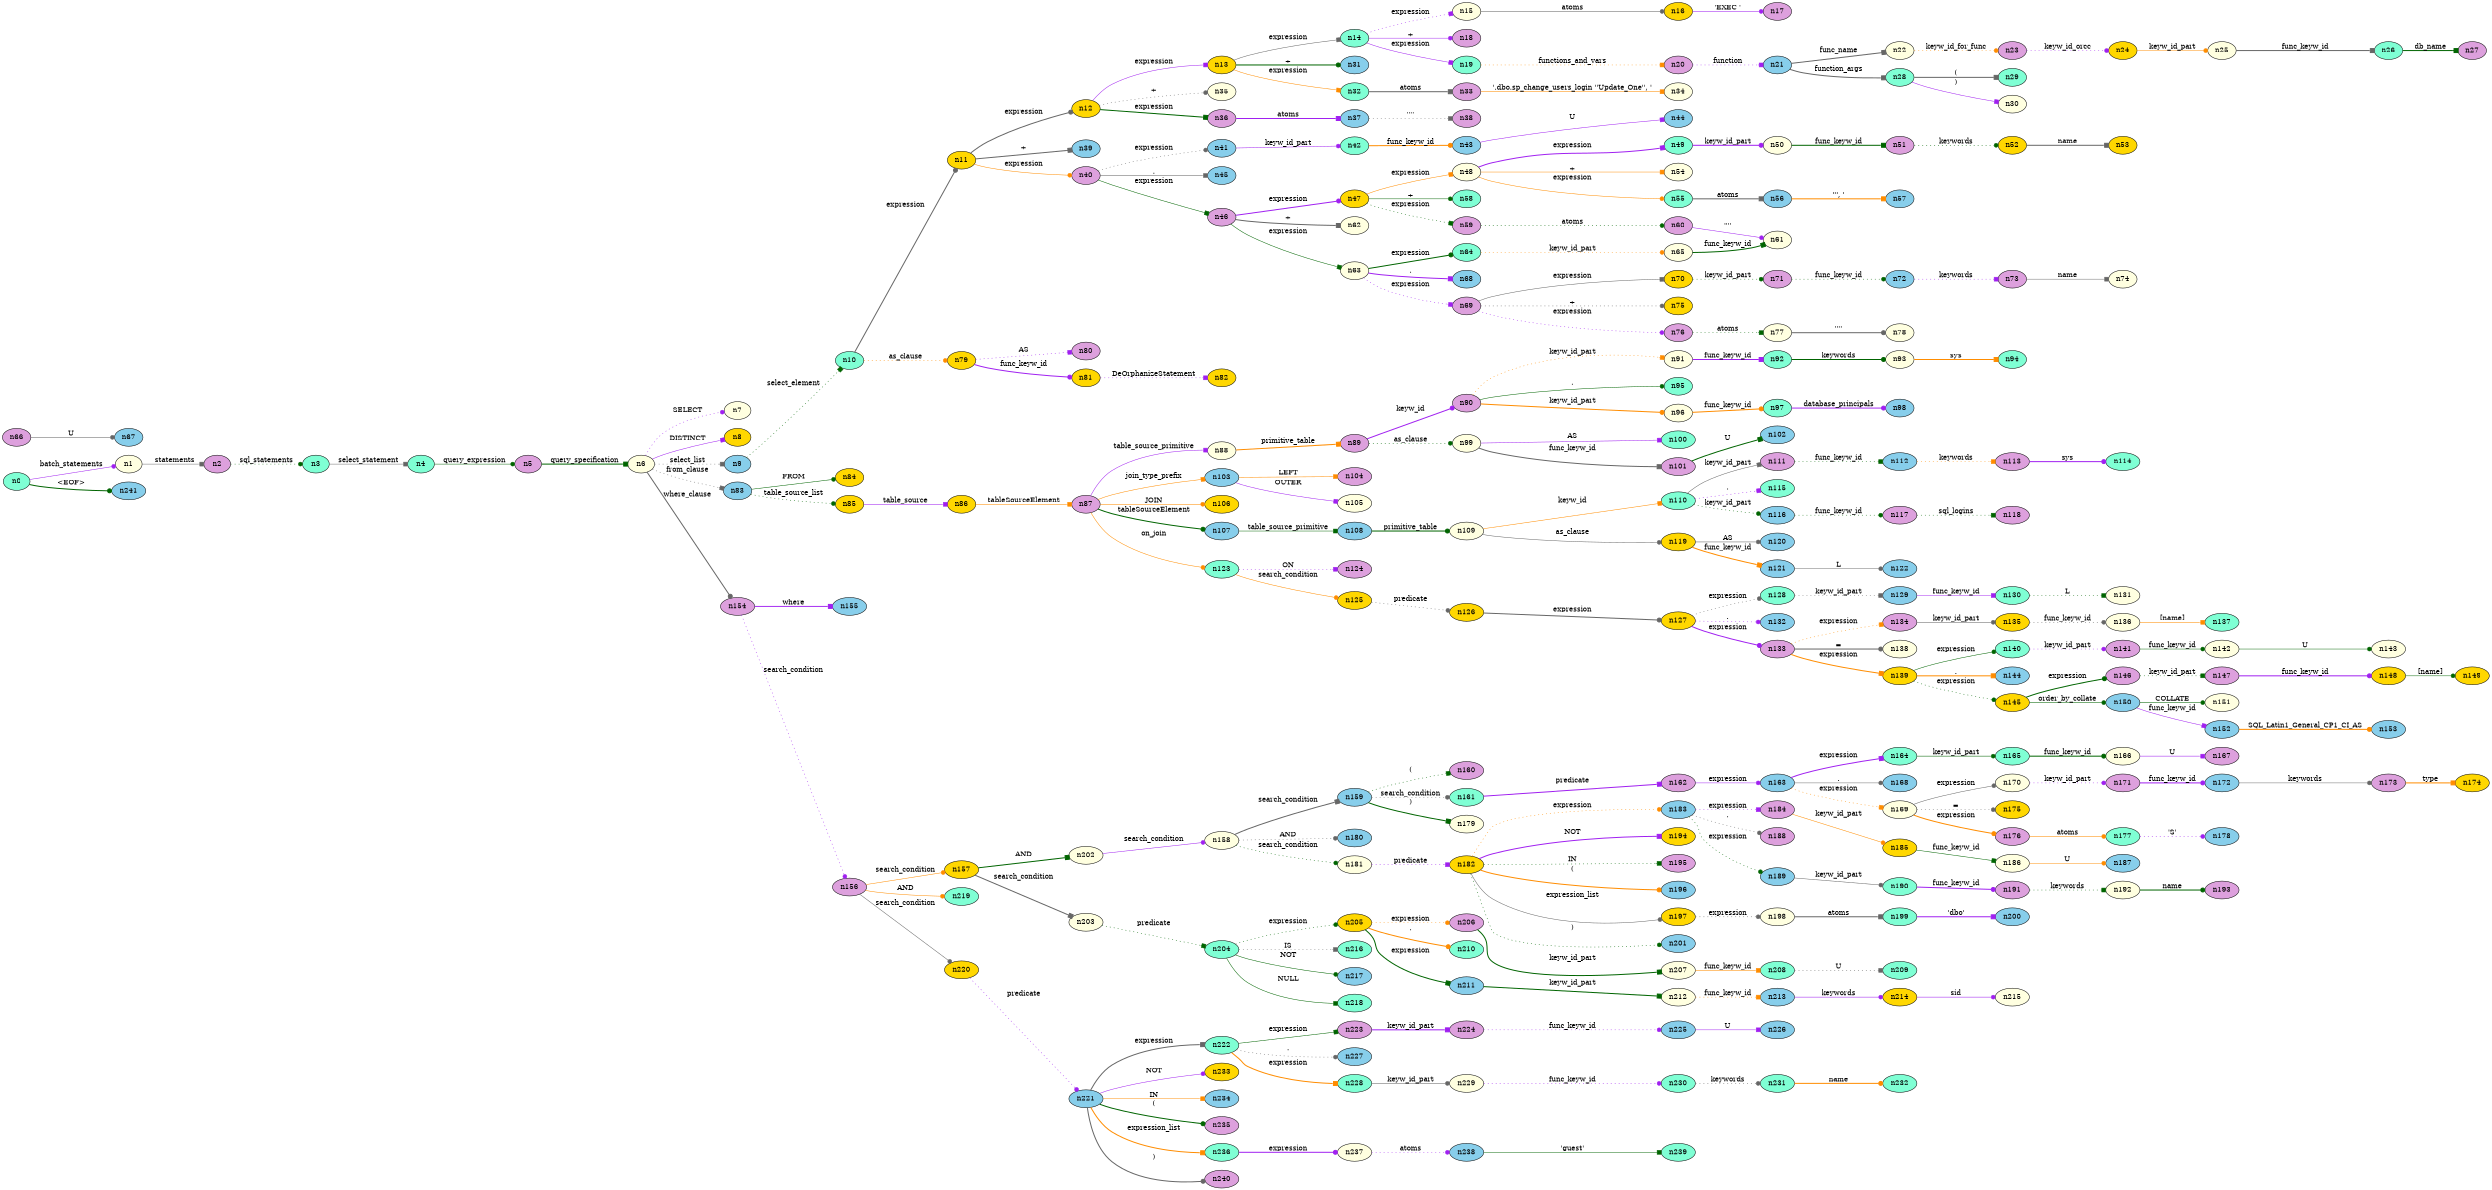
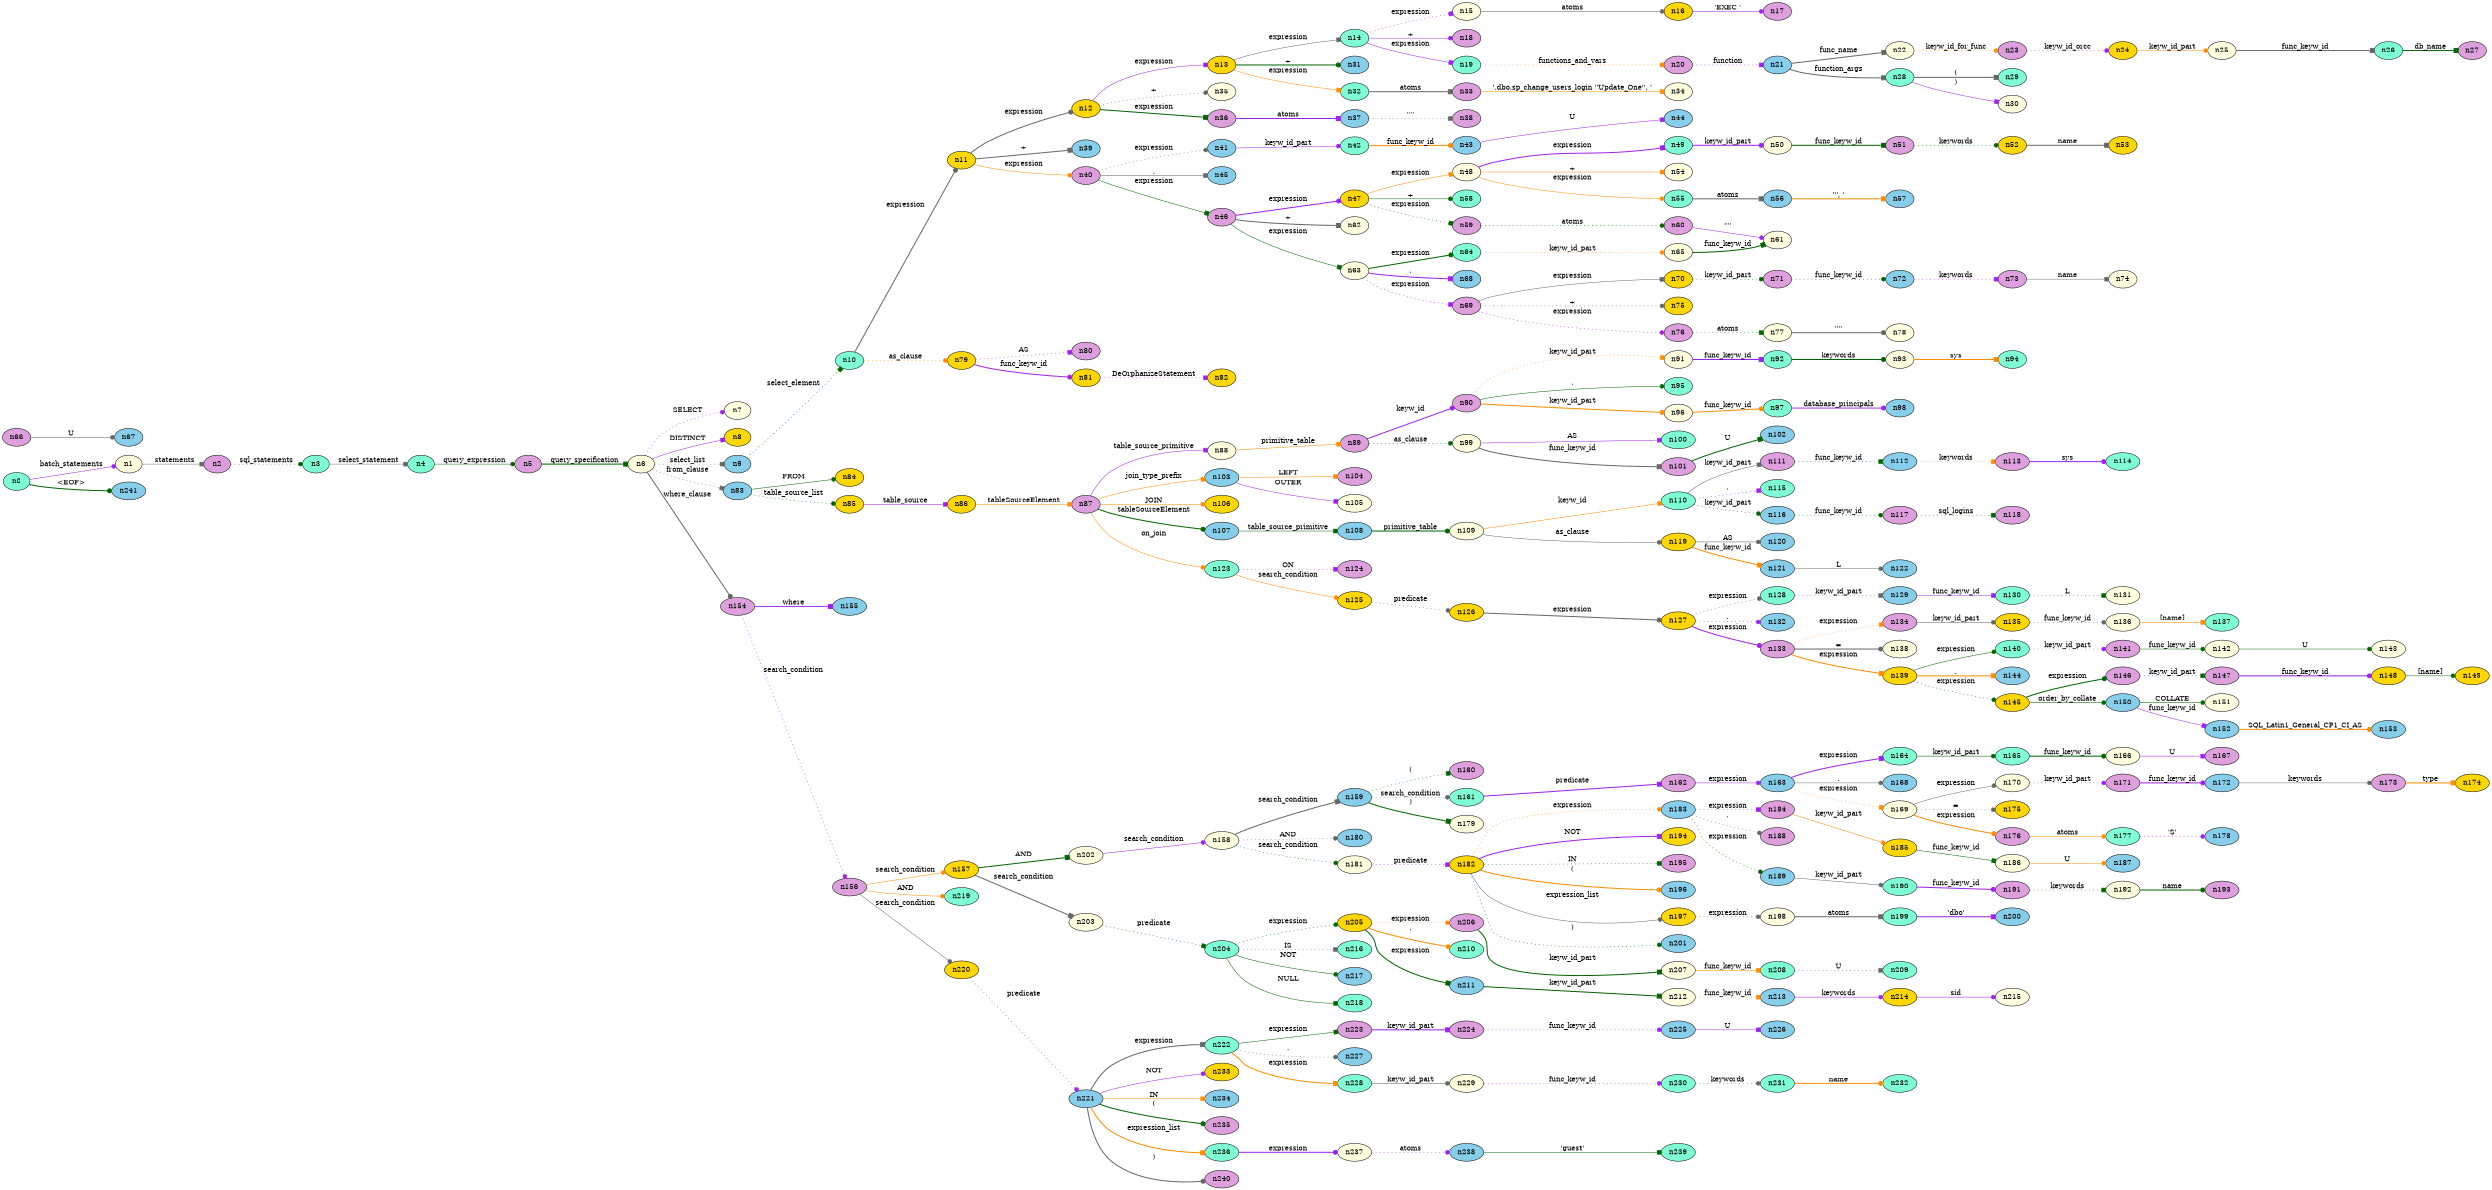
(1286, 447) -> (1286, 447)
